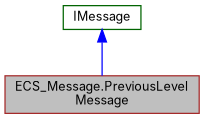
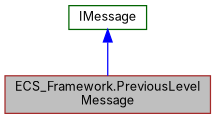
(102, 95) -> (108, 95)
